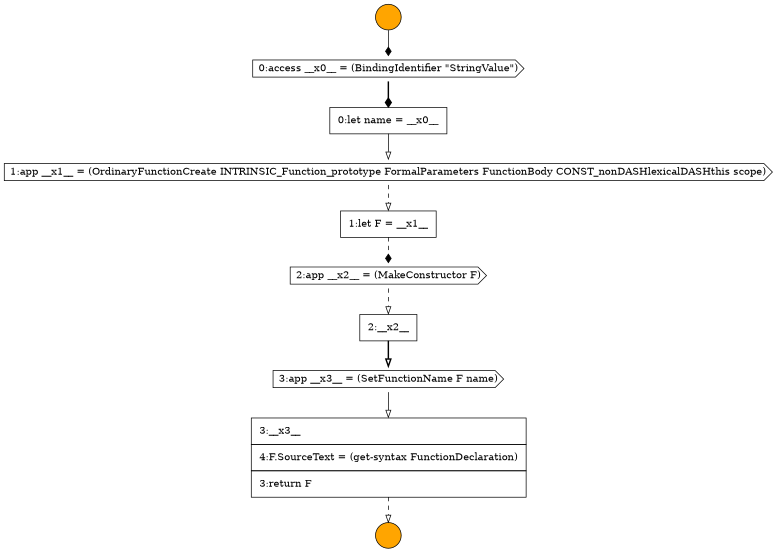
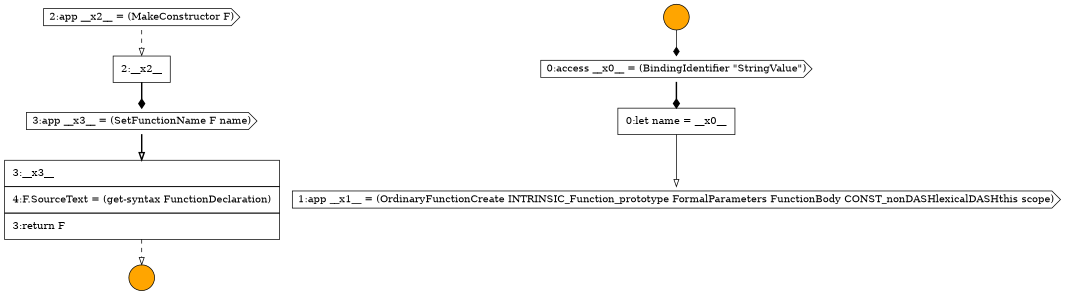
(388, 224) -> none
(388, 350) -> (142, 91)
(388, 401) -> (142, 143)
